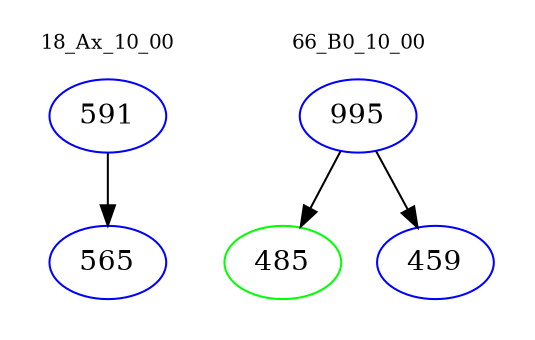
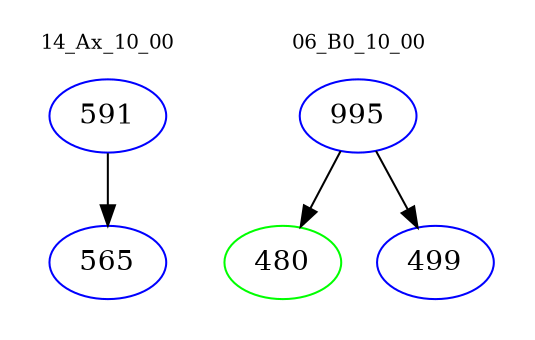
(108, 44) -> (108, 44)
(359, 44) -> (359, 44)
(283, 262) -> (283, 262)
(435, 262) -> (435, 262)
